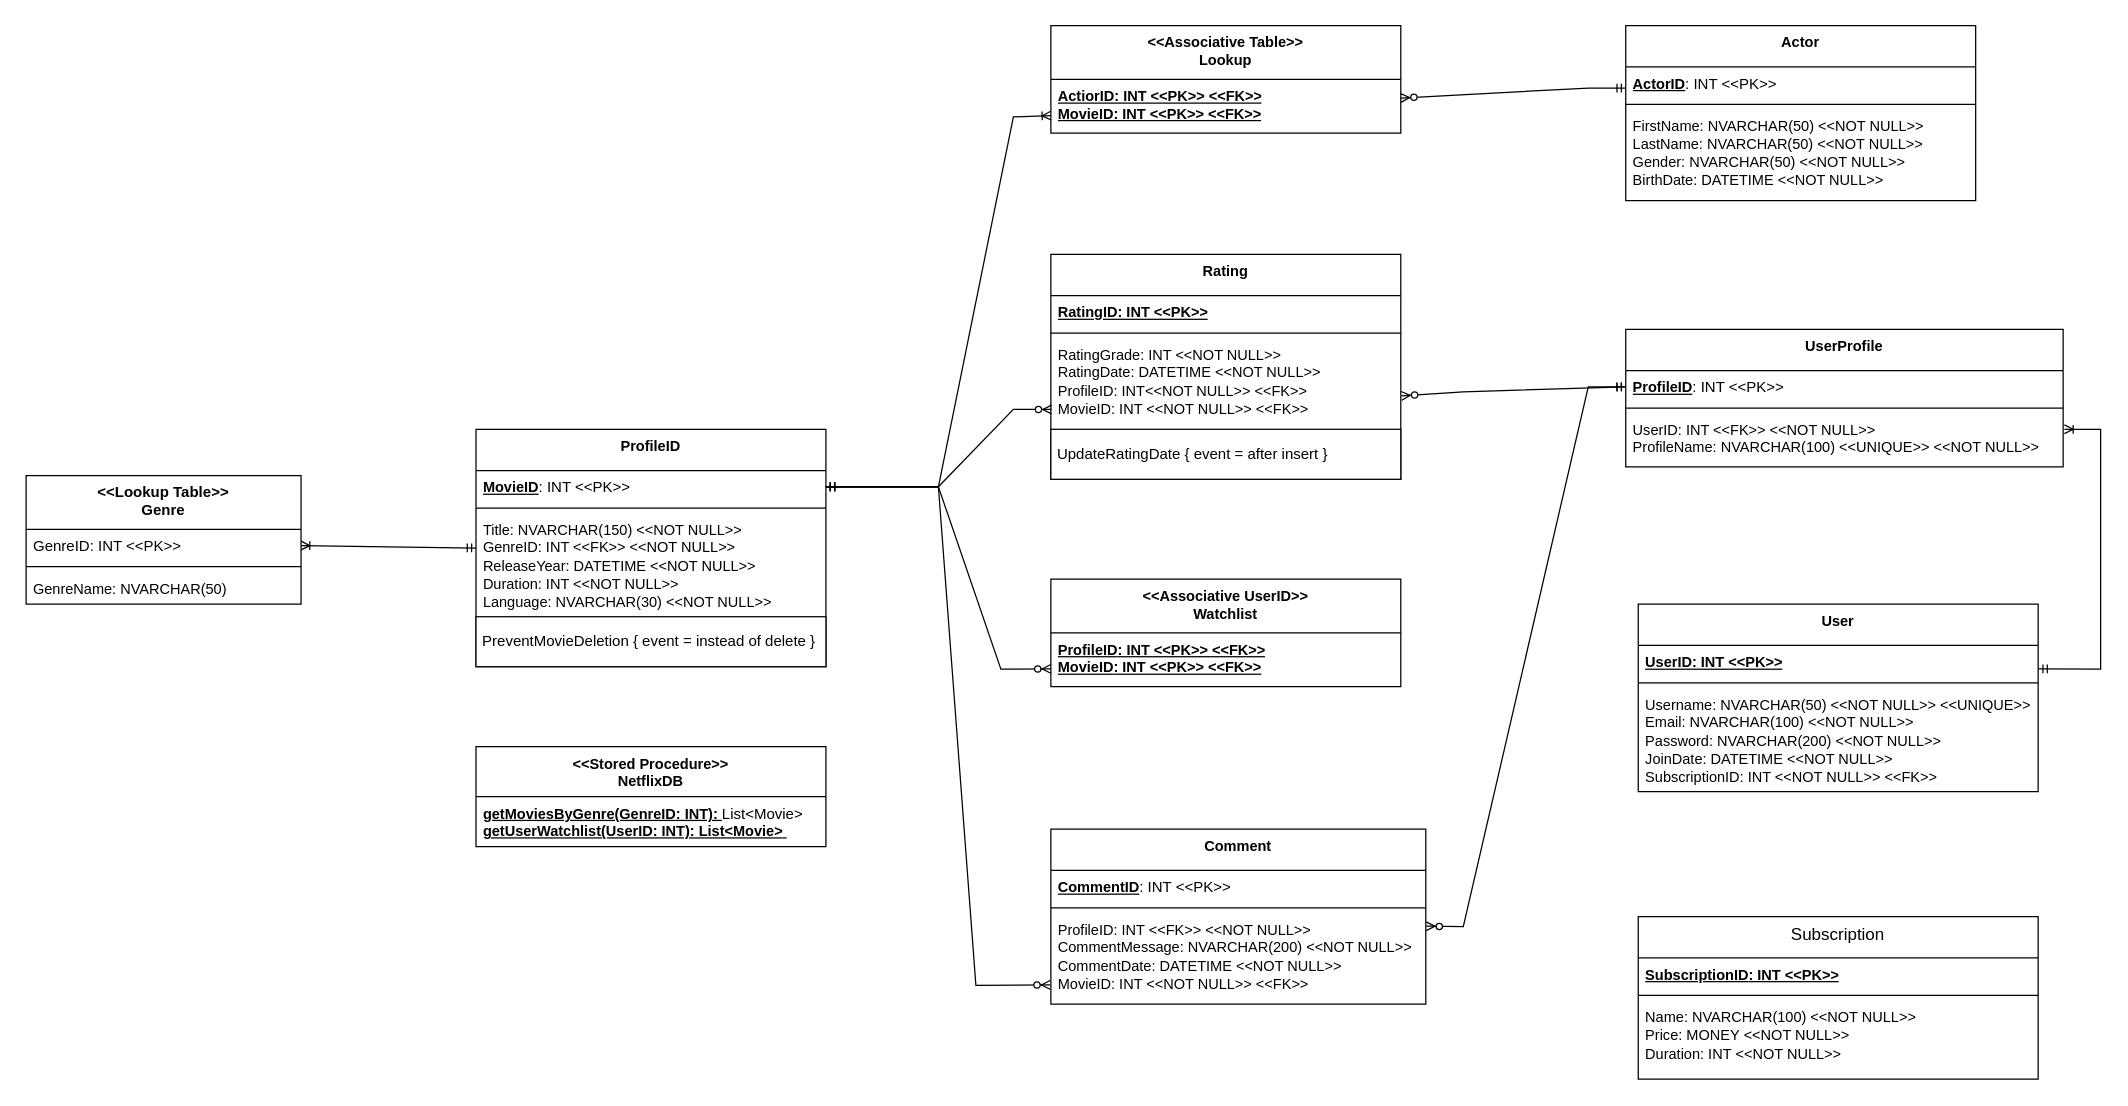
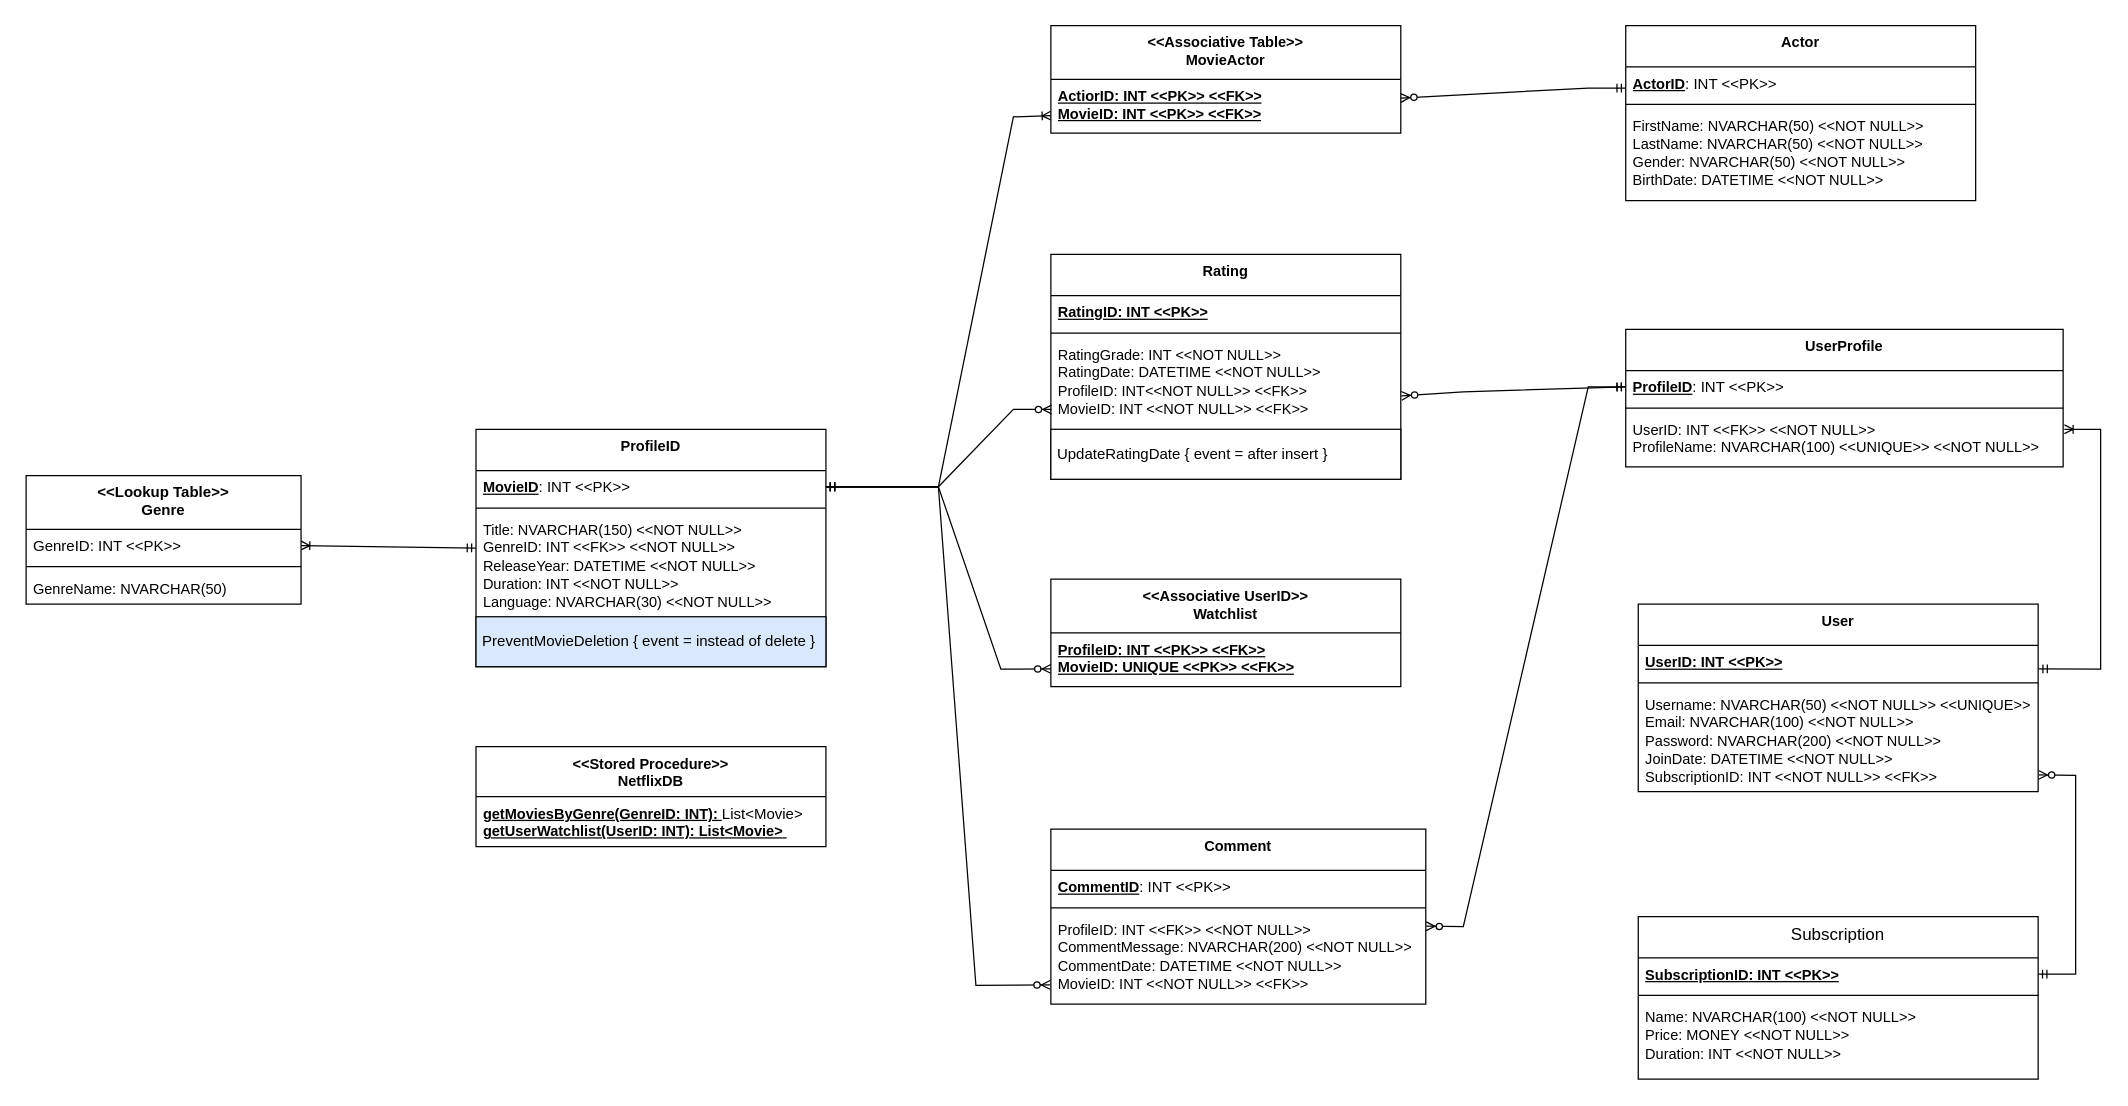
(1226, 52) -> (1226, 52)
(651, 642) -> (651, 642)
(1164, 660) -> (1170, 660)
none -> (2076, 875)
